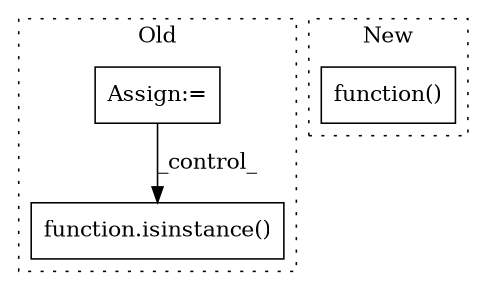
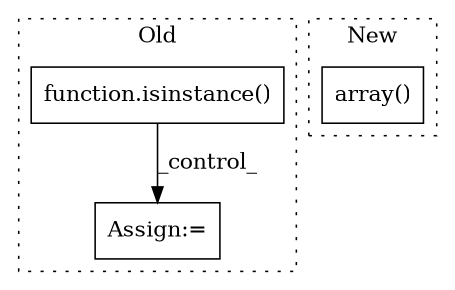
(388, 95) -> (373, 95)
(158, 155) -> (158, 155)
